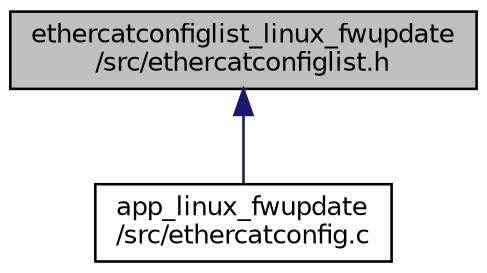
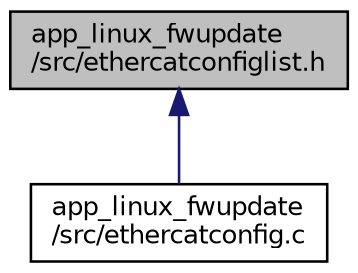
(243, 50) -> (179, 50)
